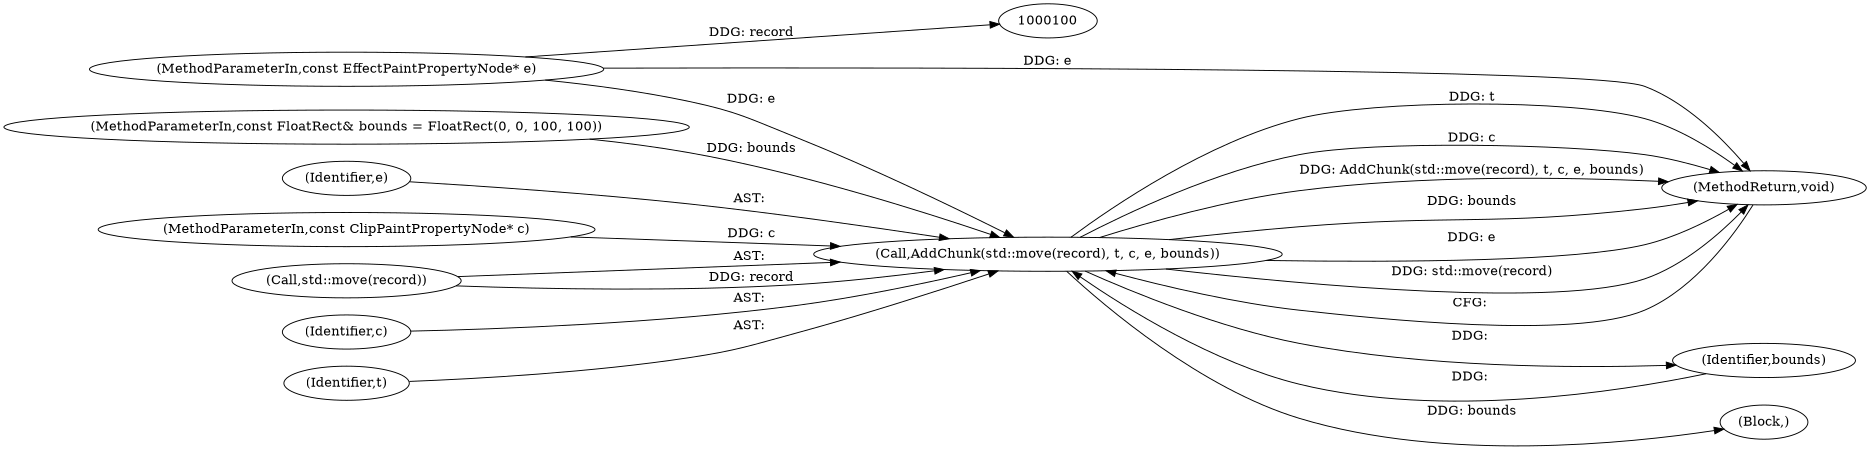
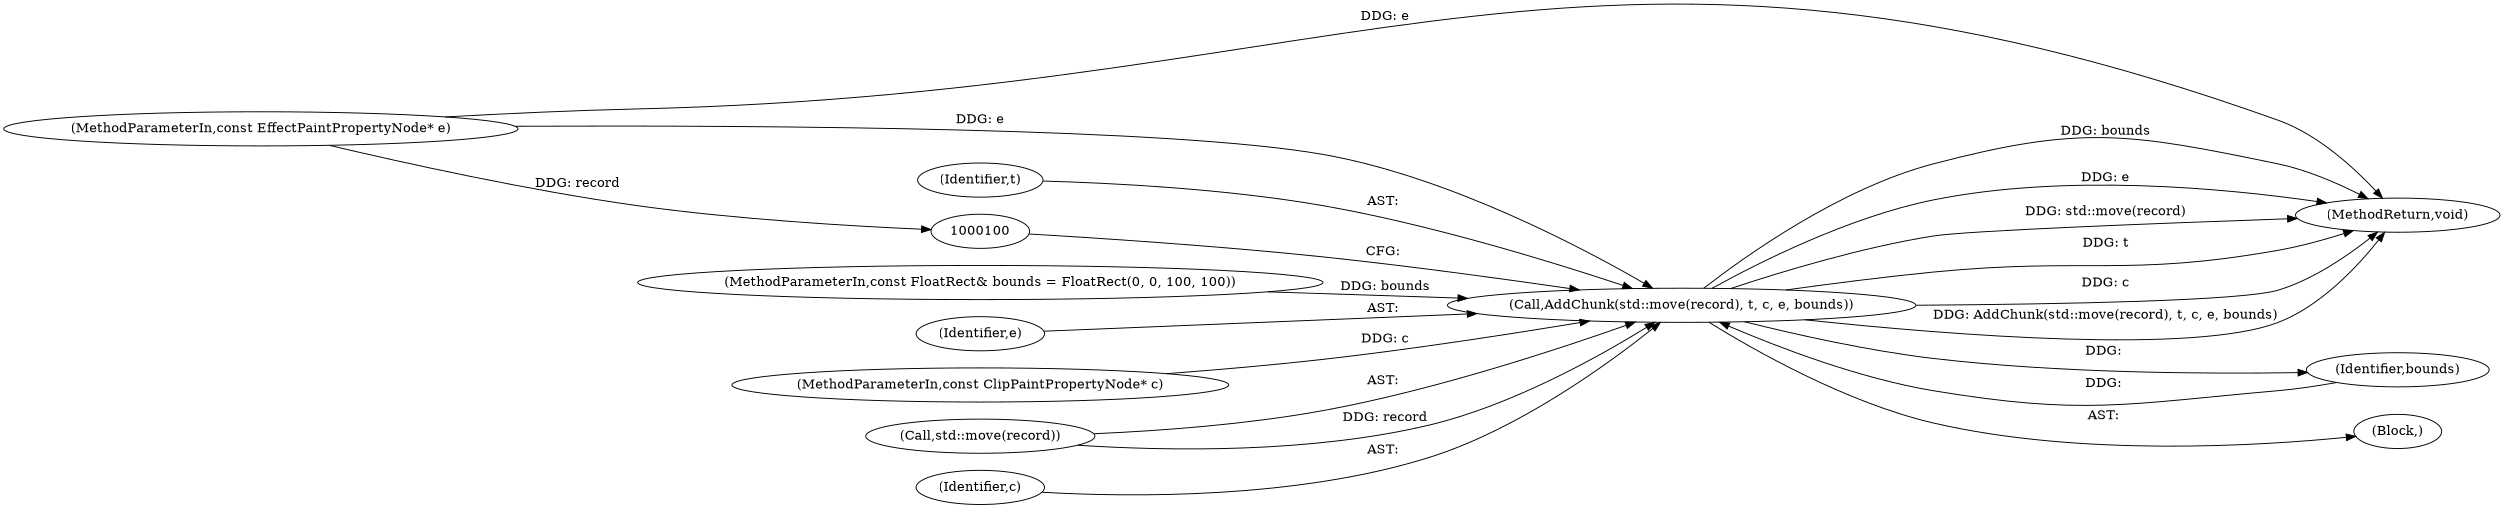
(1455, 324) -> (1300, 255)
(1472, 411) -> (2106, 416)
